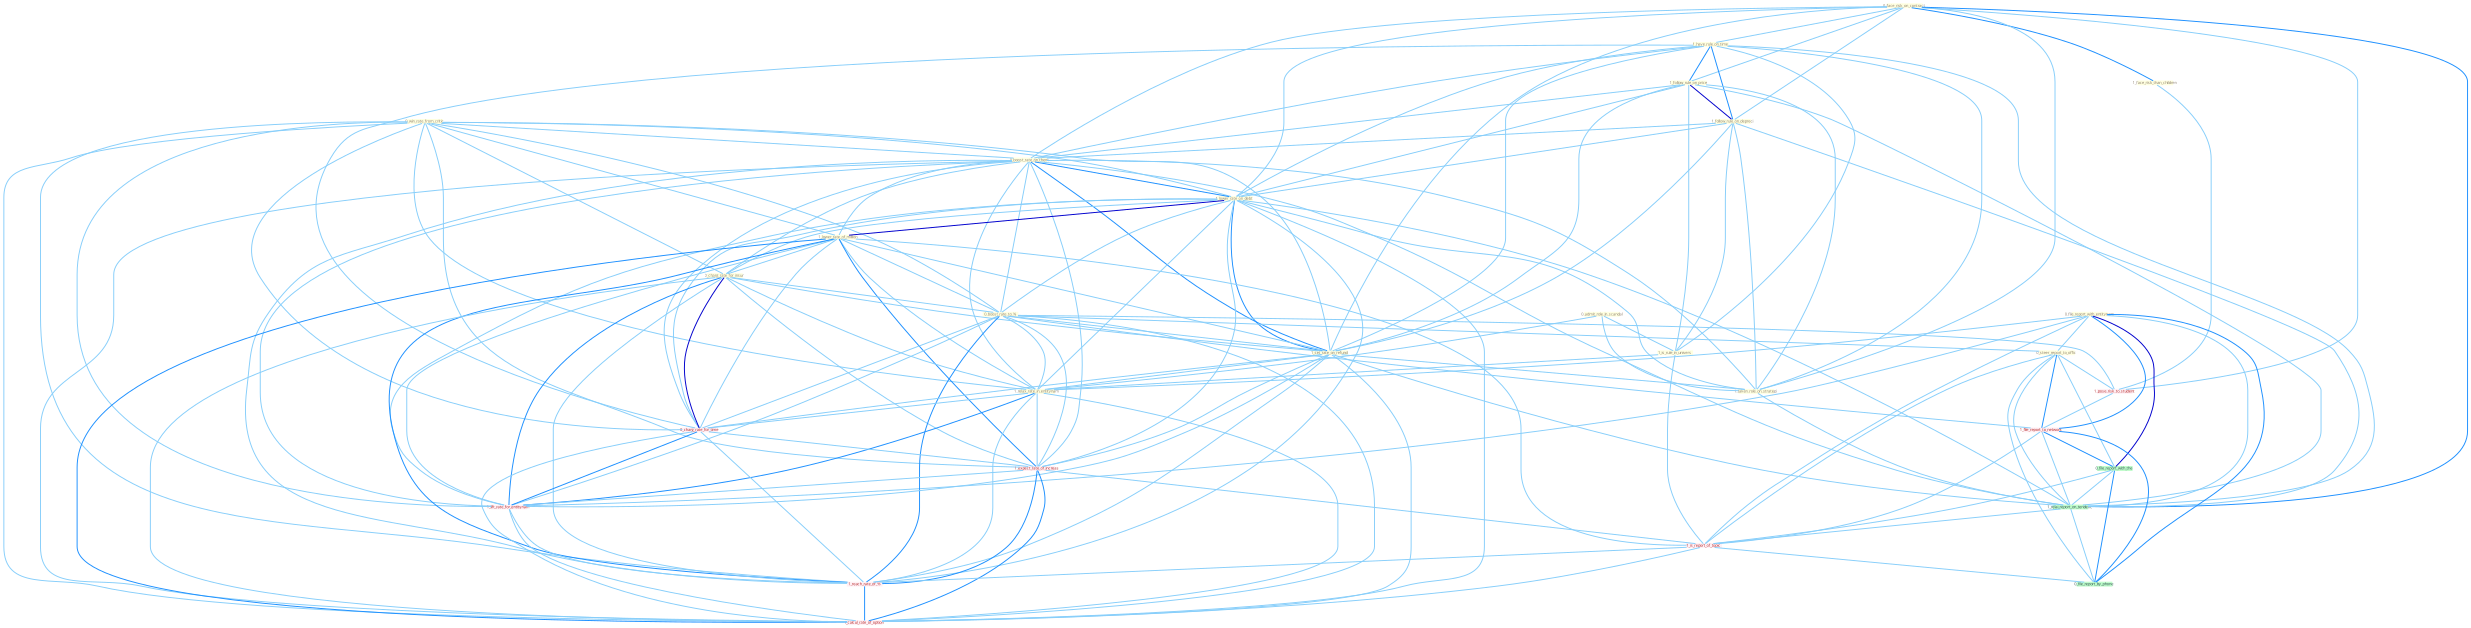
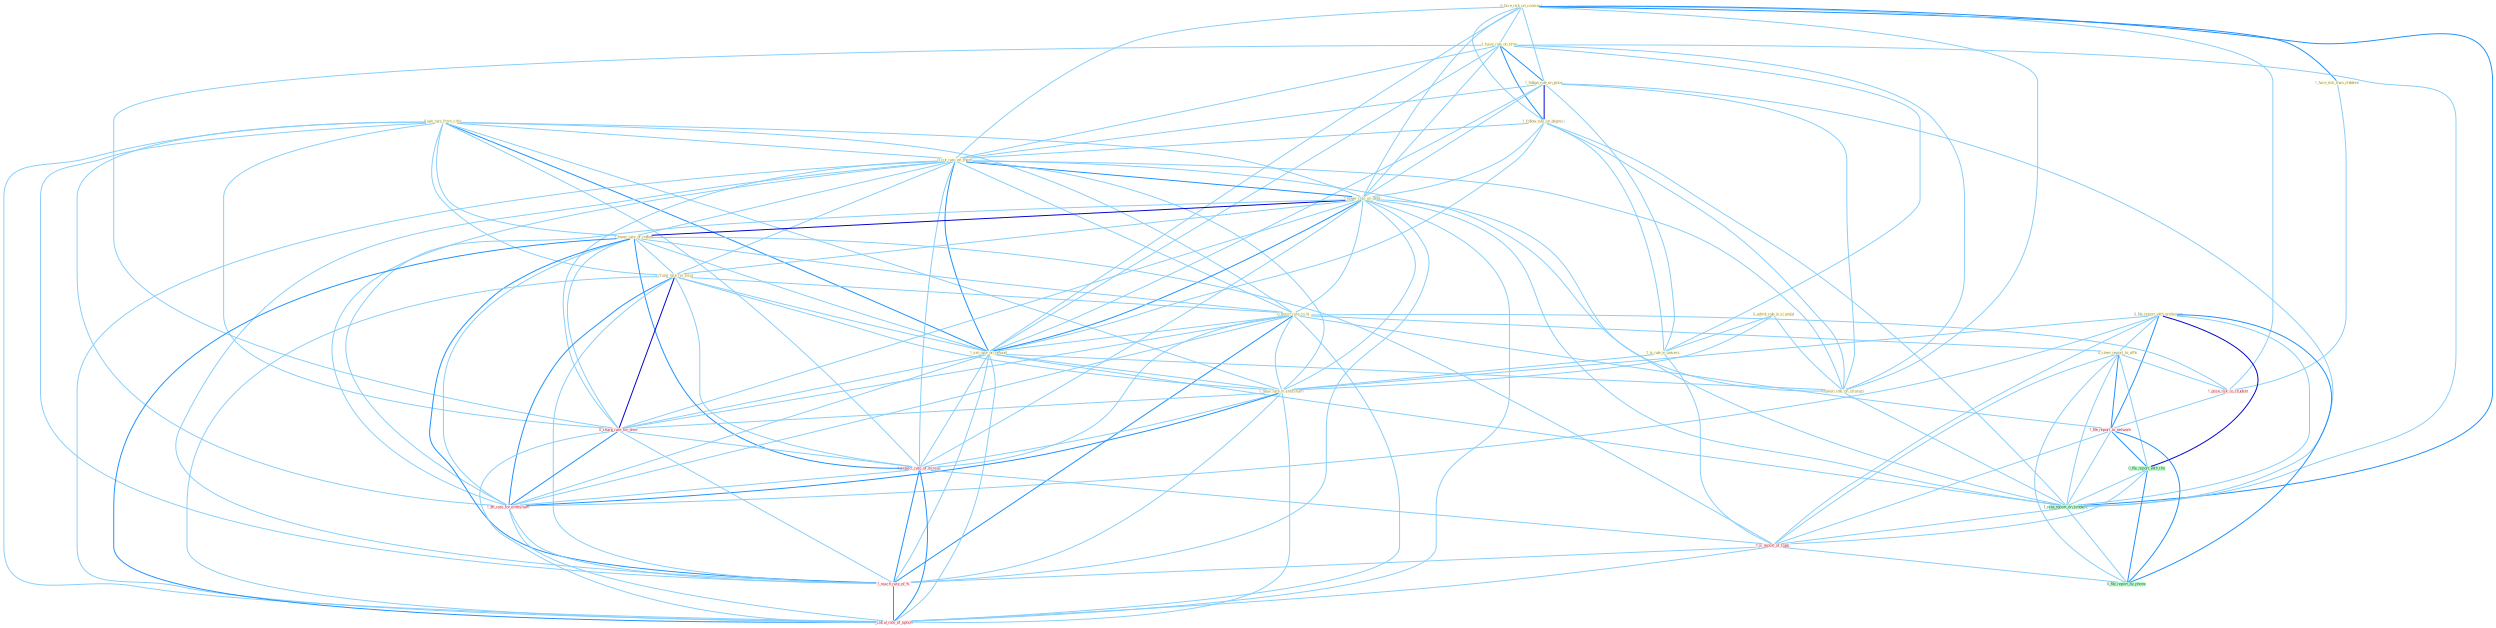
(942, 143) -> (677, 217)
(1029, 160) -> (955, 160)
(929, 325) -> none
